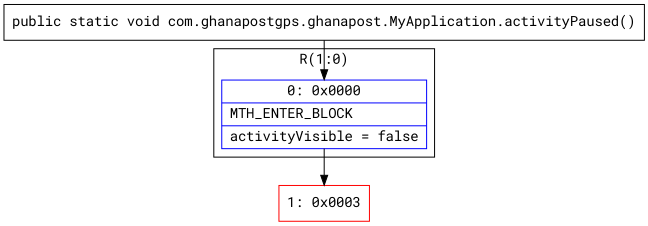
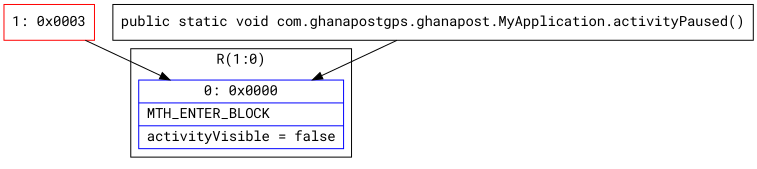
(324, 163) -> (123, 58)
